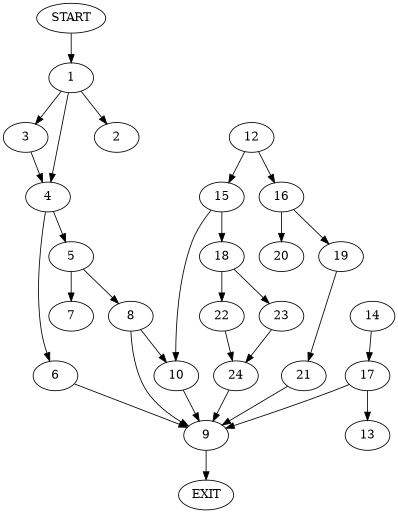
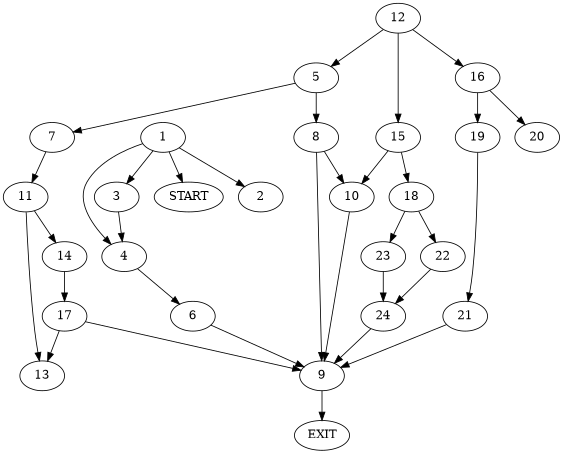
(71, 44) -> (174, 163)
none -> (26, 197)
(58, 223) -> (361, 46)
